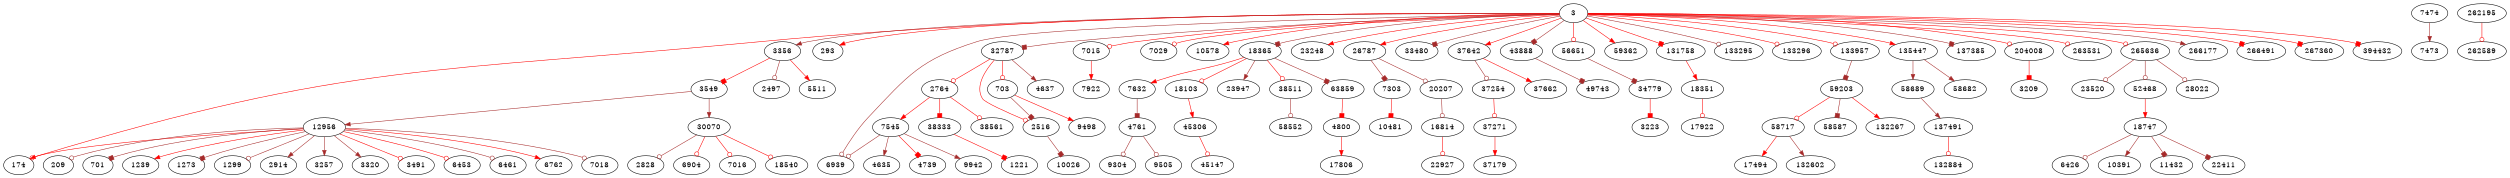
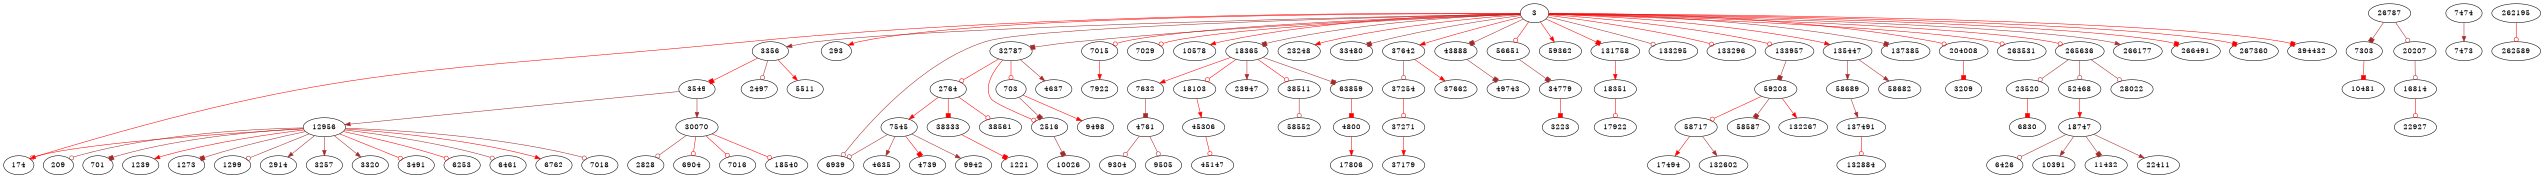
(1472, 26) -> none
none -> (2028, 127)
(2182, 145) -> (2117, 145)
(462, 165) -> (462, 165)
